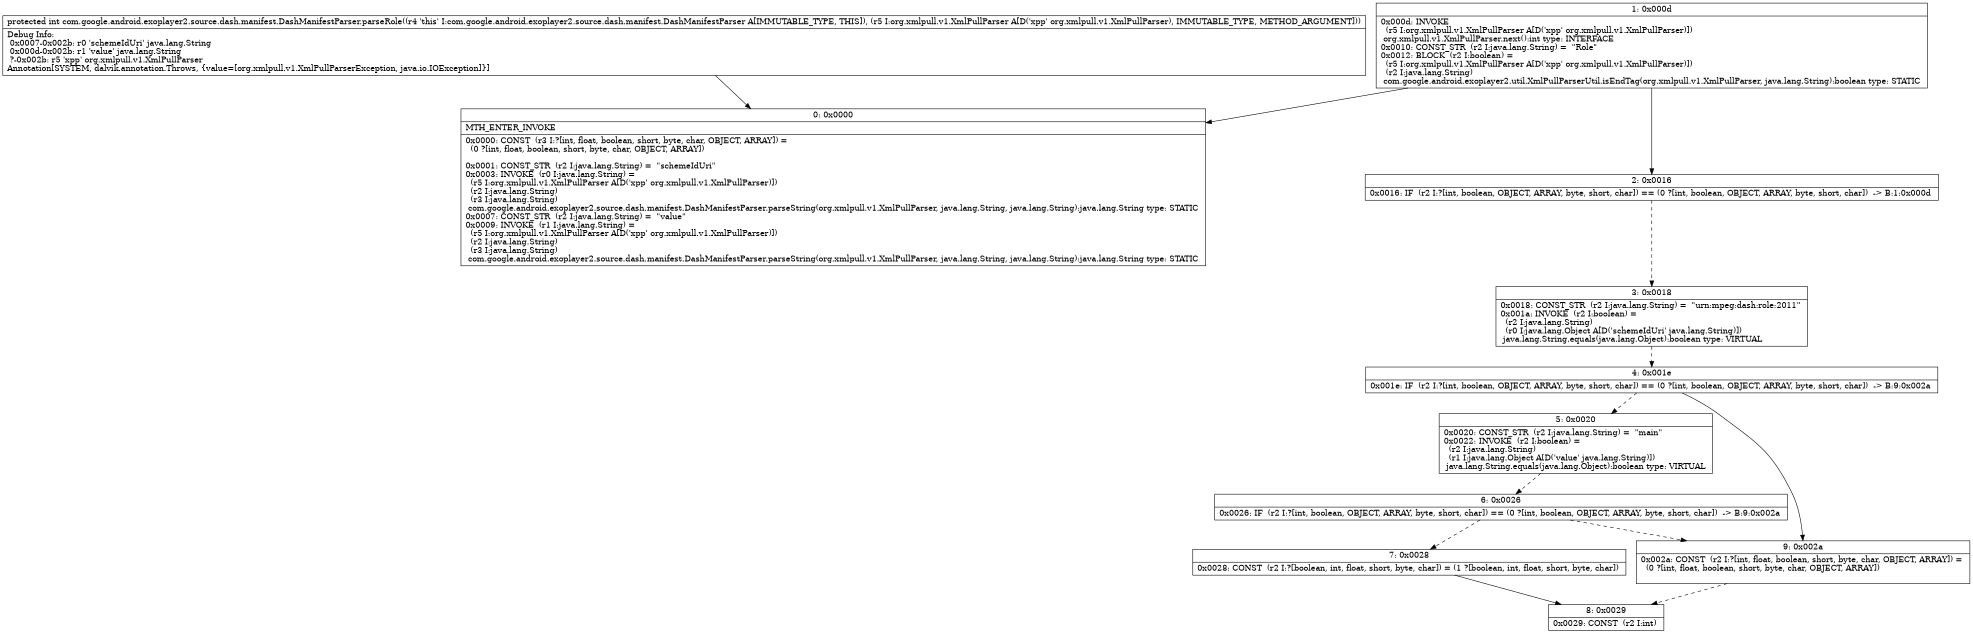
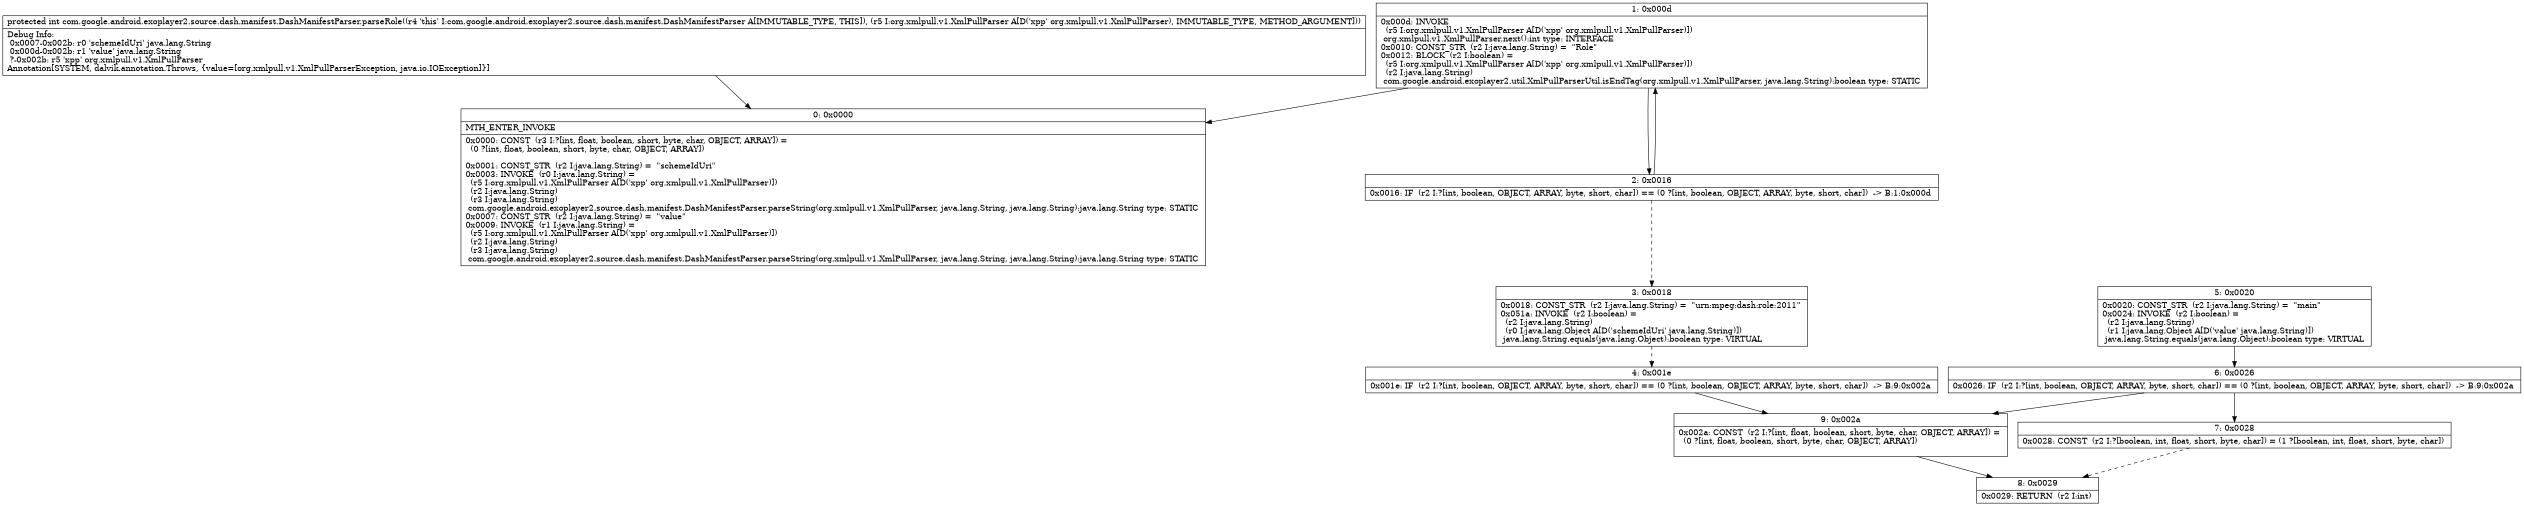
none -> (1655, 134)
(1570, 314) -> (1570, 314)
(1626, 402) -> none
(1513, 441) -> (2172, 314)
(1530, 482) -> (2235, 354)
(1626, 530) -> (2071, 403)
(1458, 533) -> (2235, 405)
(1505, 589) -> (2139, 462)
(1692, 593) -> (1952, 466)
(1606, 624) -> (2038, 496)
